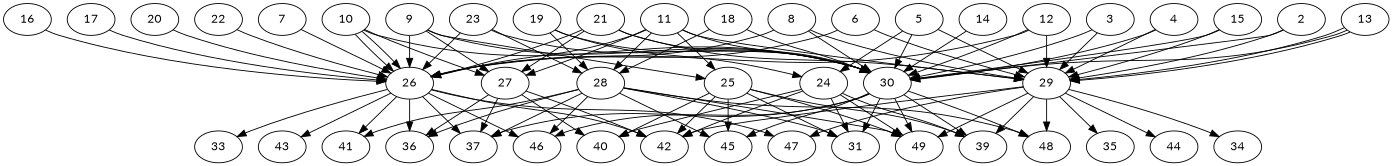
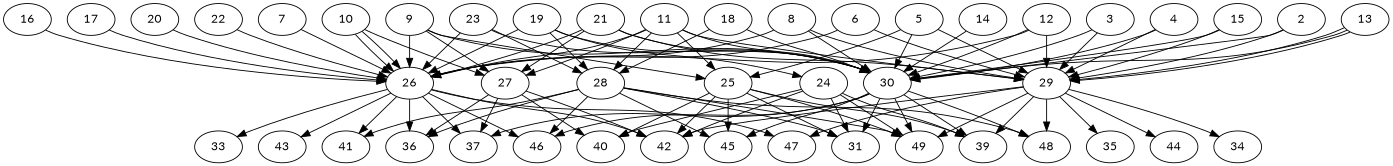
(881, 45) -> (848, 49)
none -> (477, 49)
(487, 53) -> none
(535, 116) -> none
